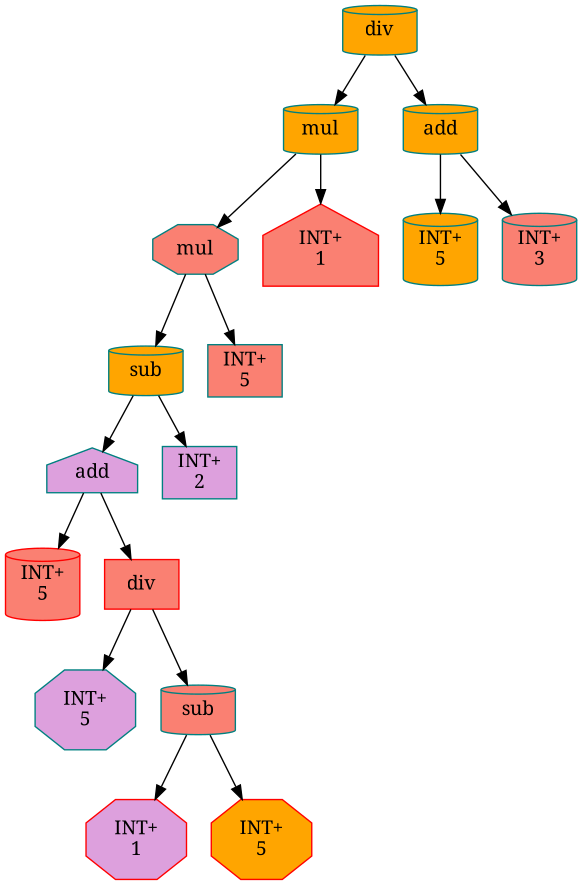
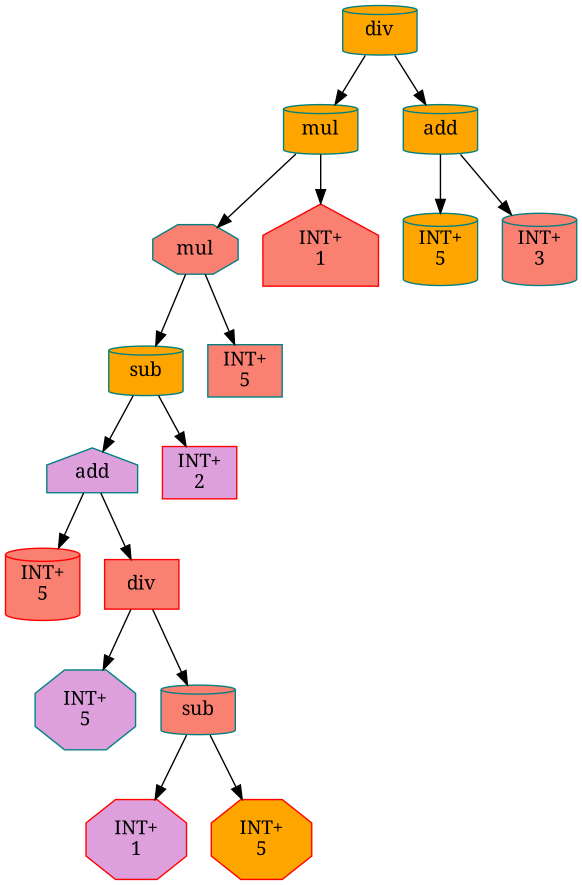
(200, 473) -> (200, 473)
